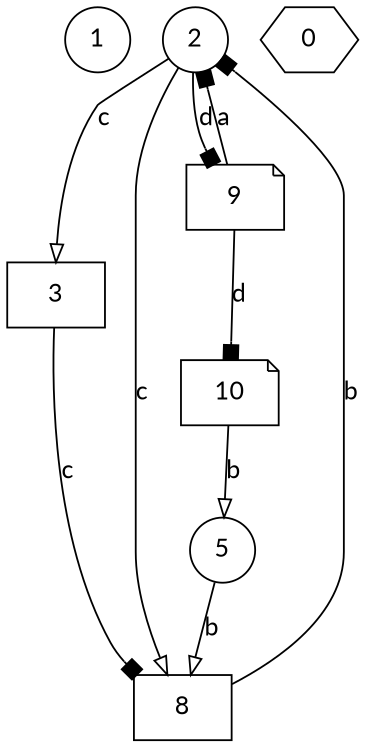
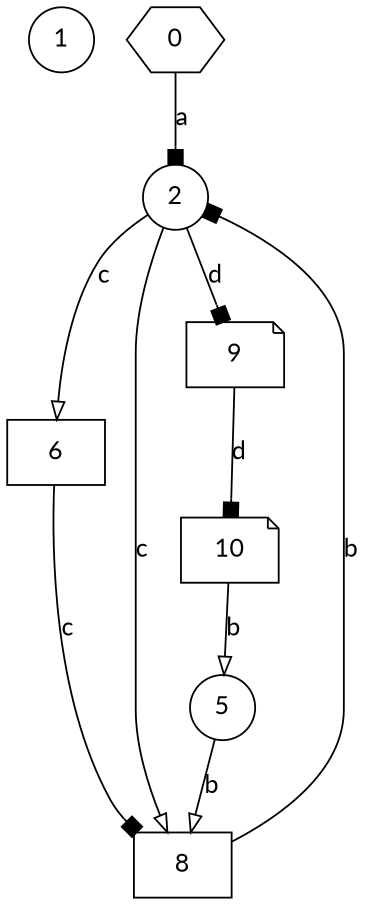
(218, 127) -> (176, 109)
(56, 295) -> (56, 452)
